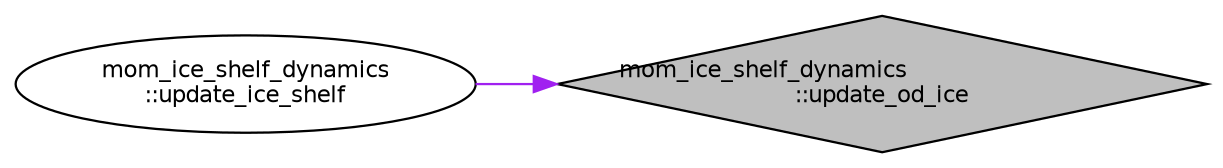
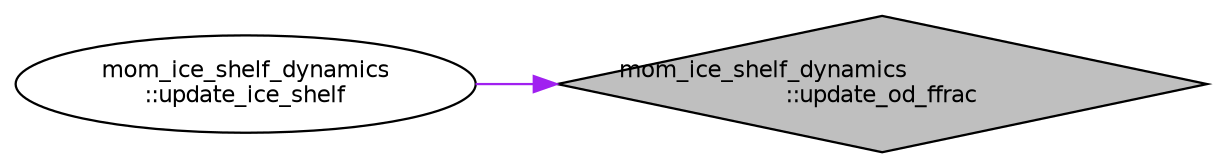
(882, 84) -> (882, 84)
